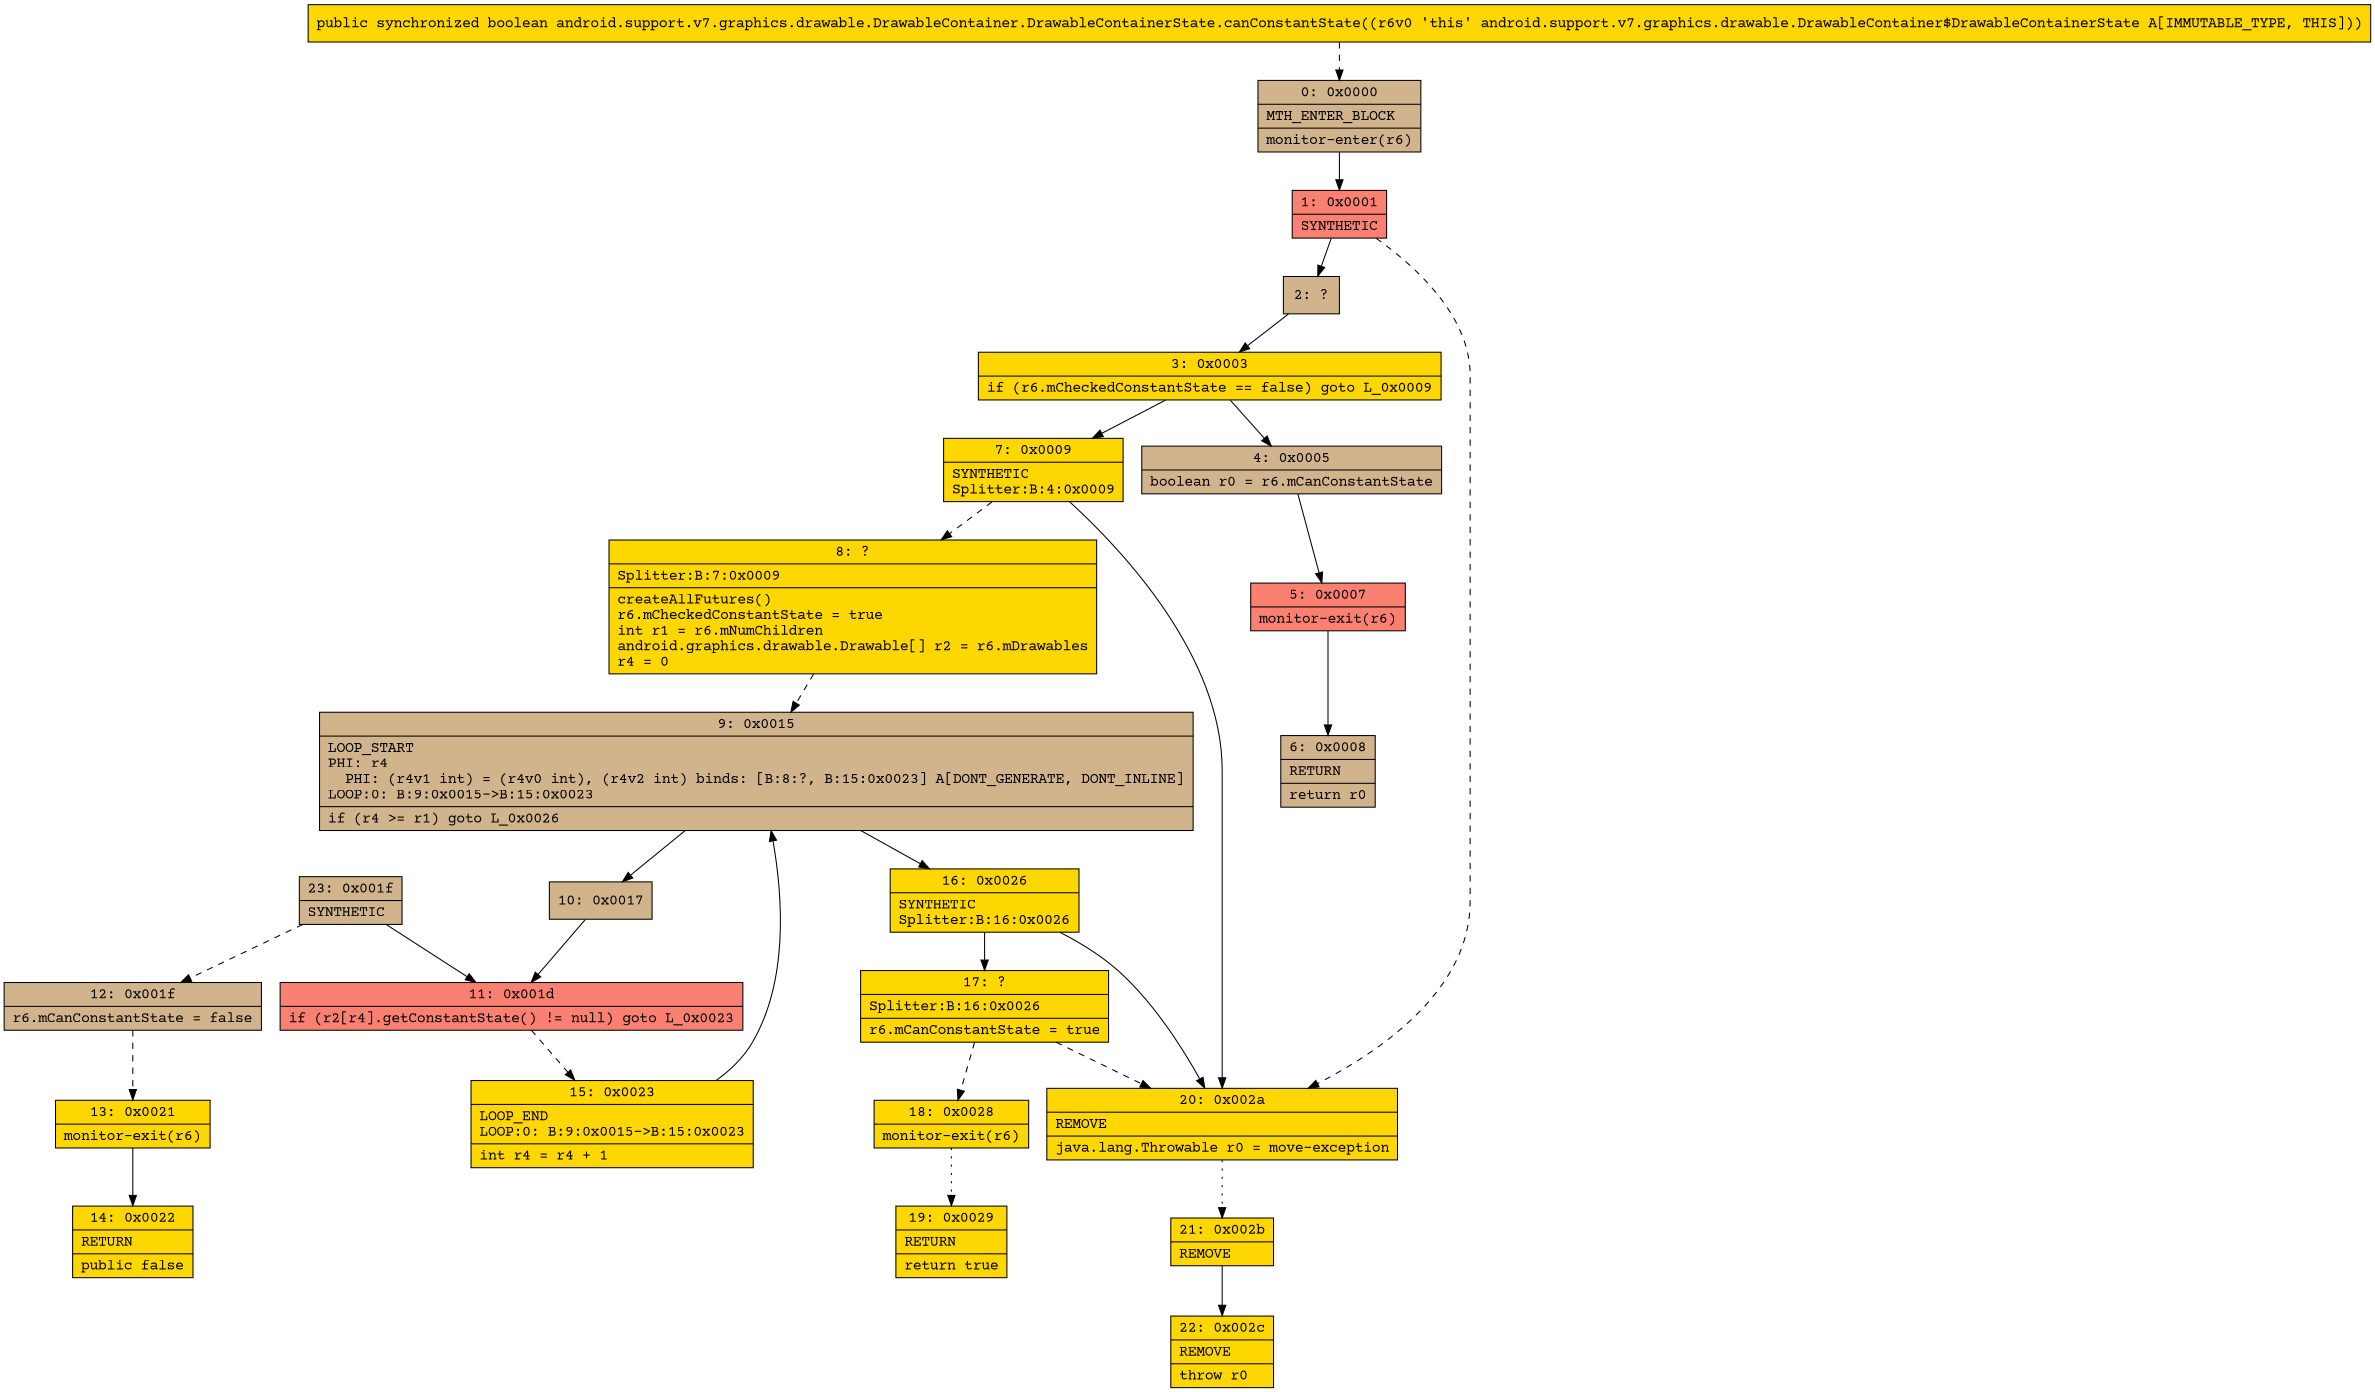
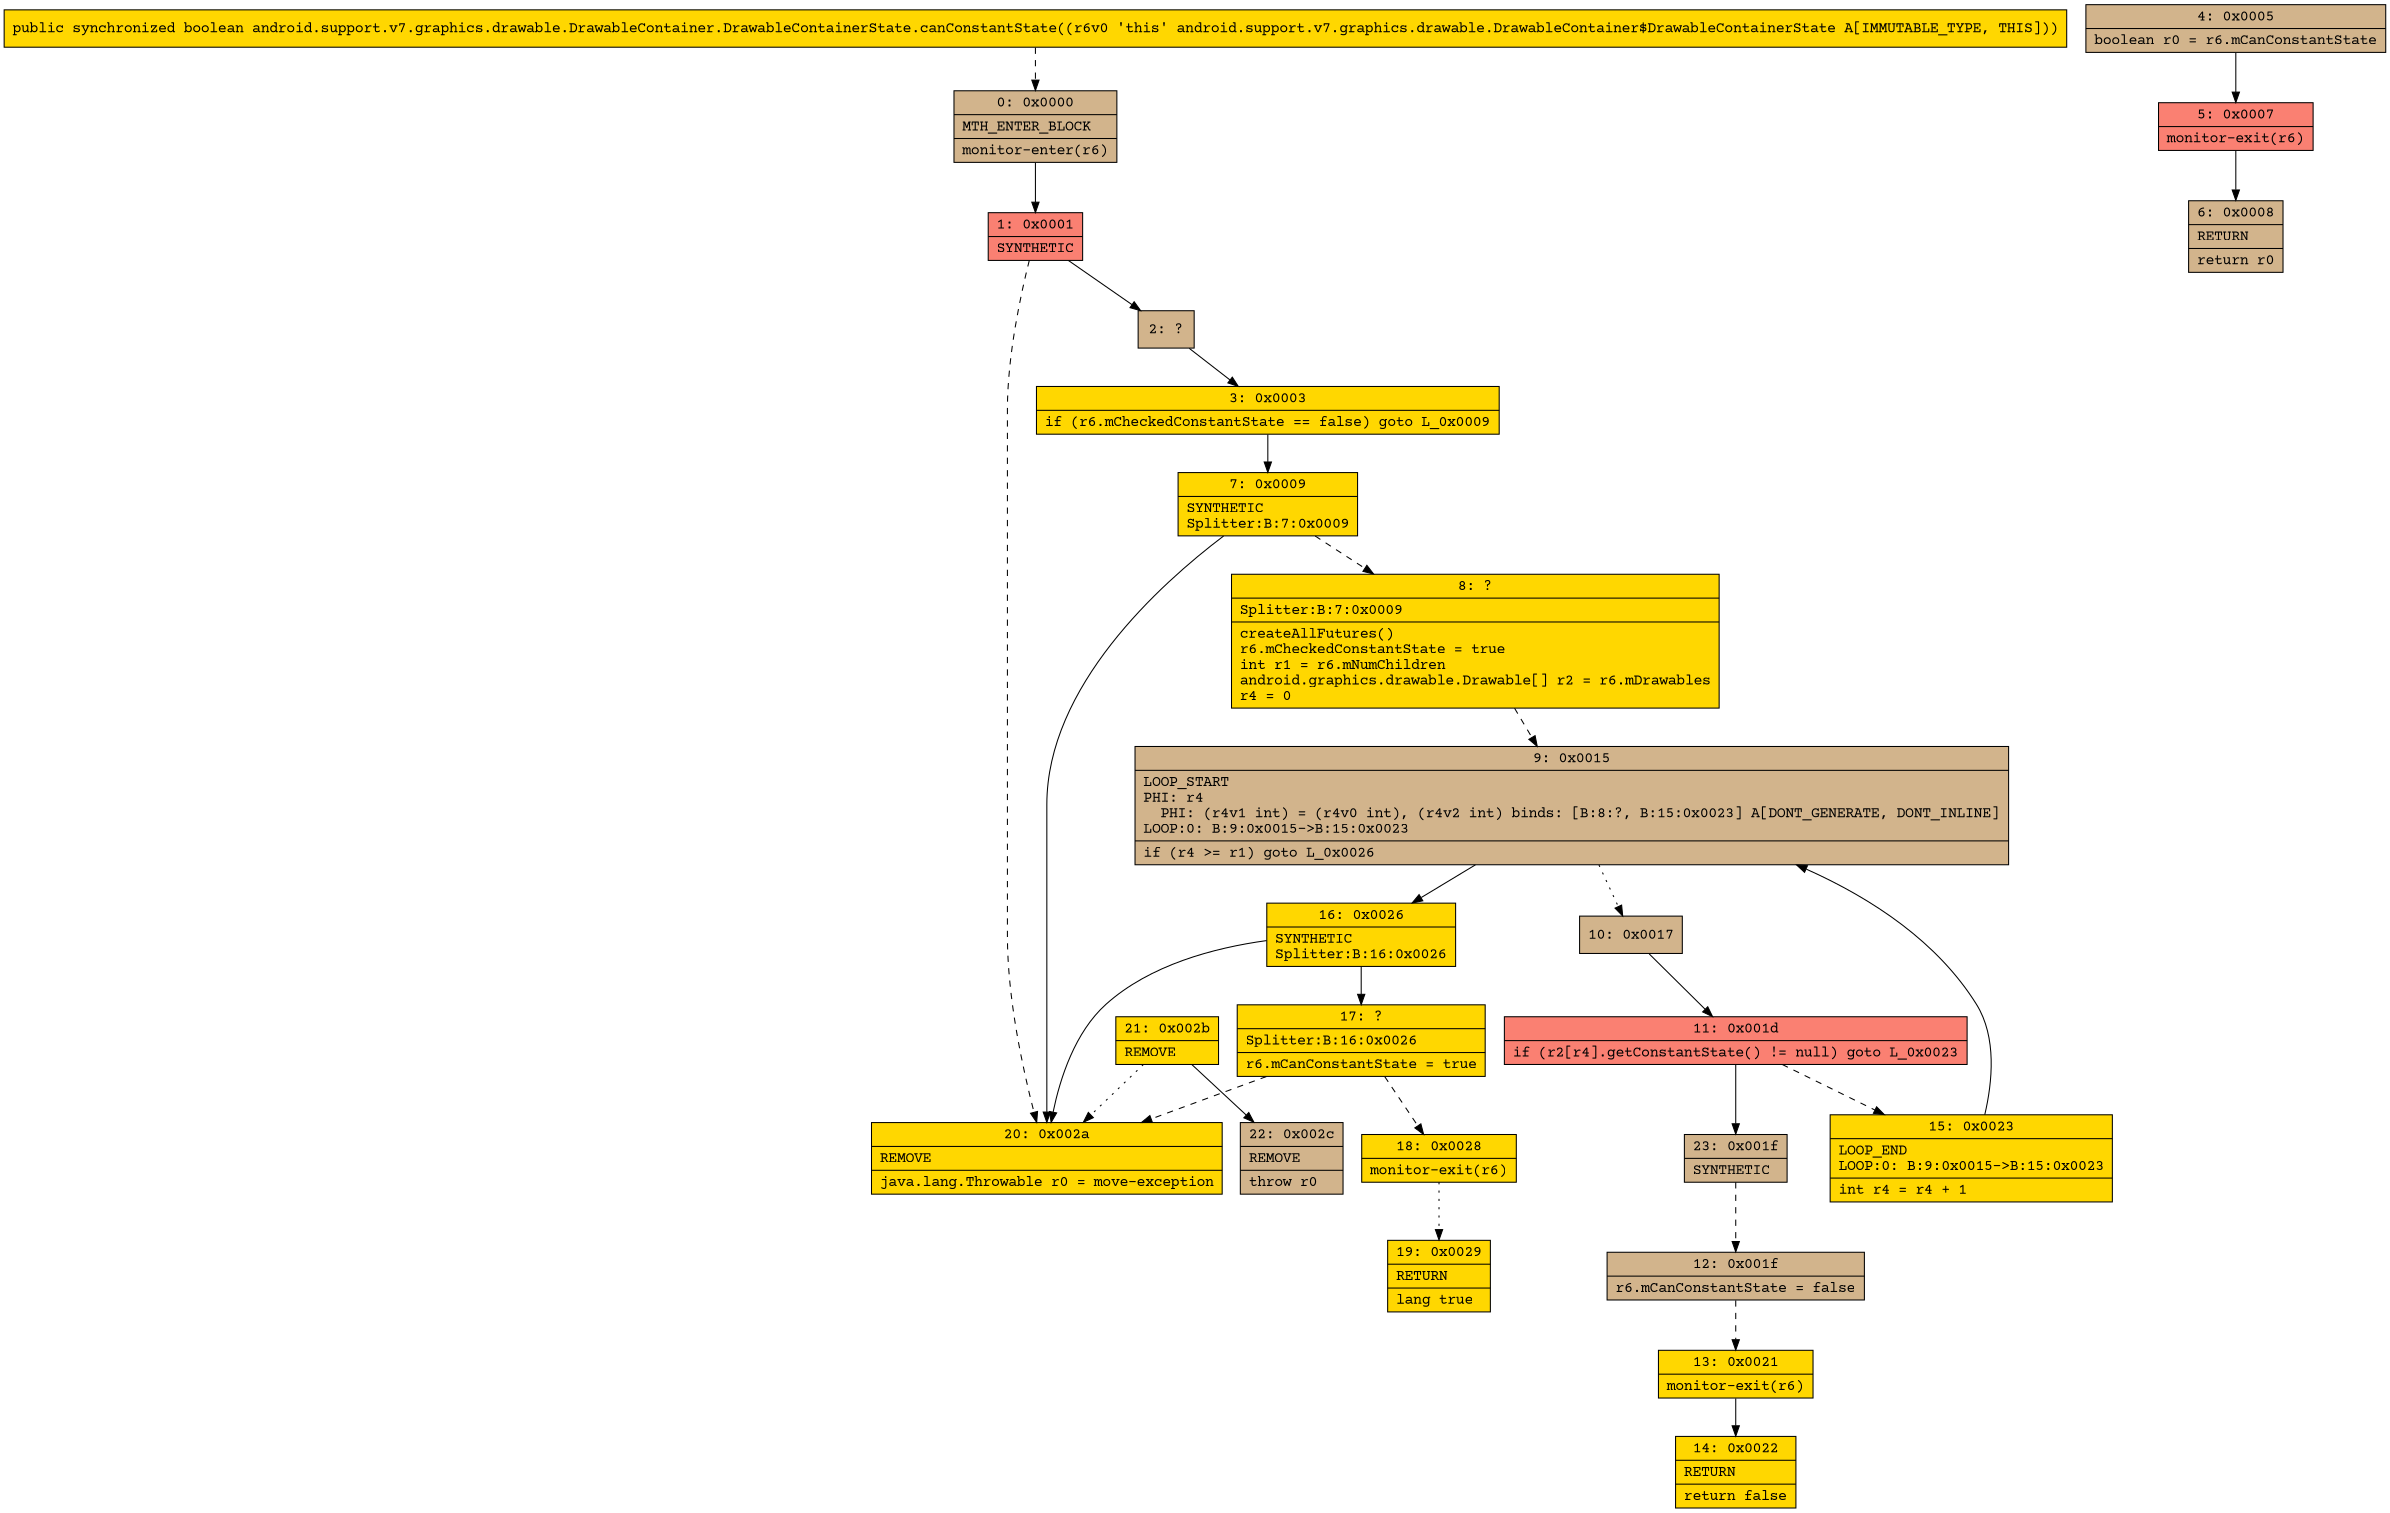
(1247, 419) -> none
(1033, 489) -> (1268, 523)
(658, 853) -> (1609, 886)
(427, 951) -> (1736, 1094)
(1222, 1184) -> (1117, 1090)
(133, 1265) -> (1736, 1496)
(951, 1265) -> (1435, 1299)
(1222, 1352) -> (1292, 1158)
